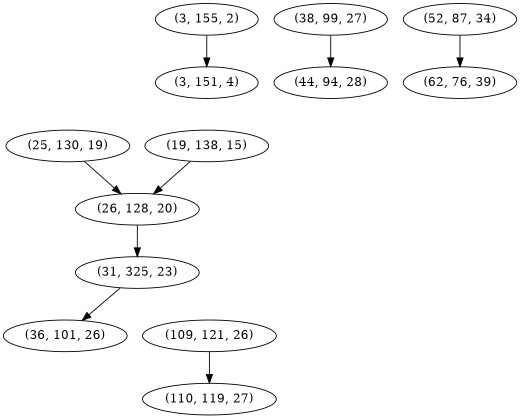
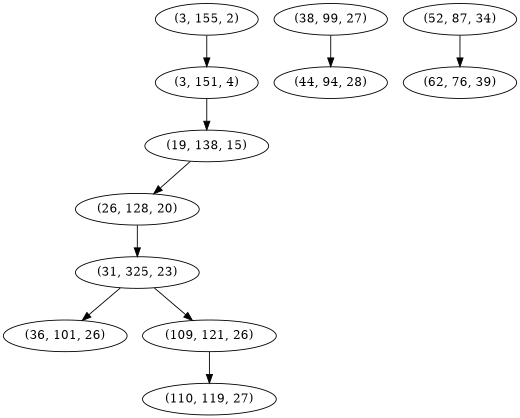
none -> (207, 110)
(68, 146) -> none
none -> (170, 301)
